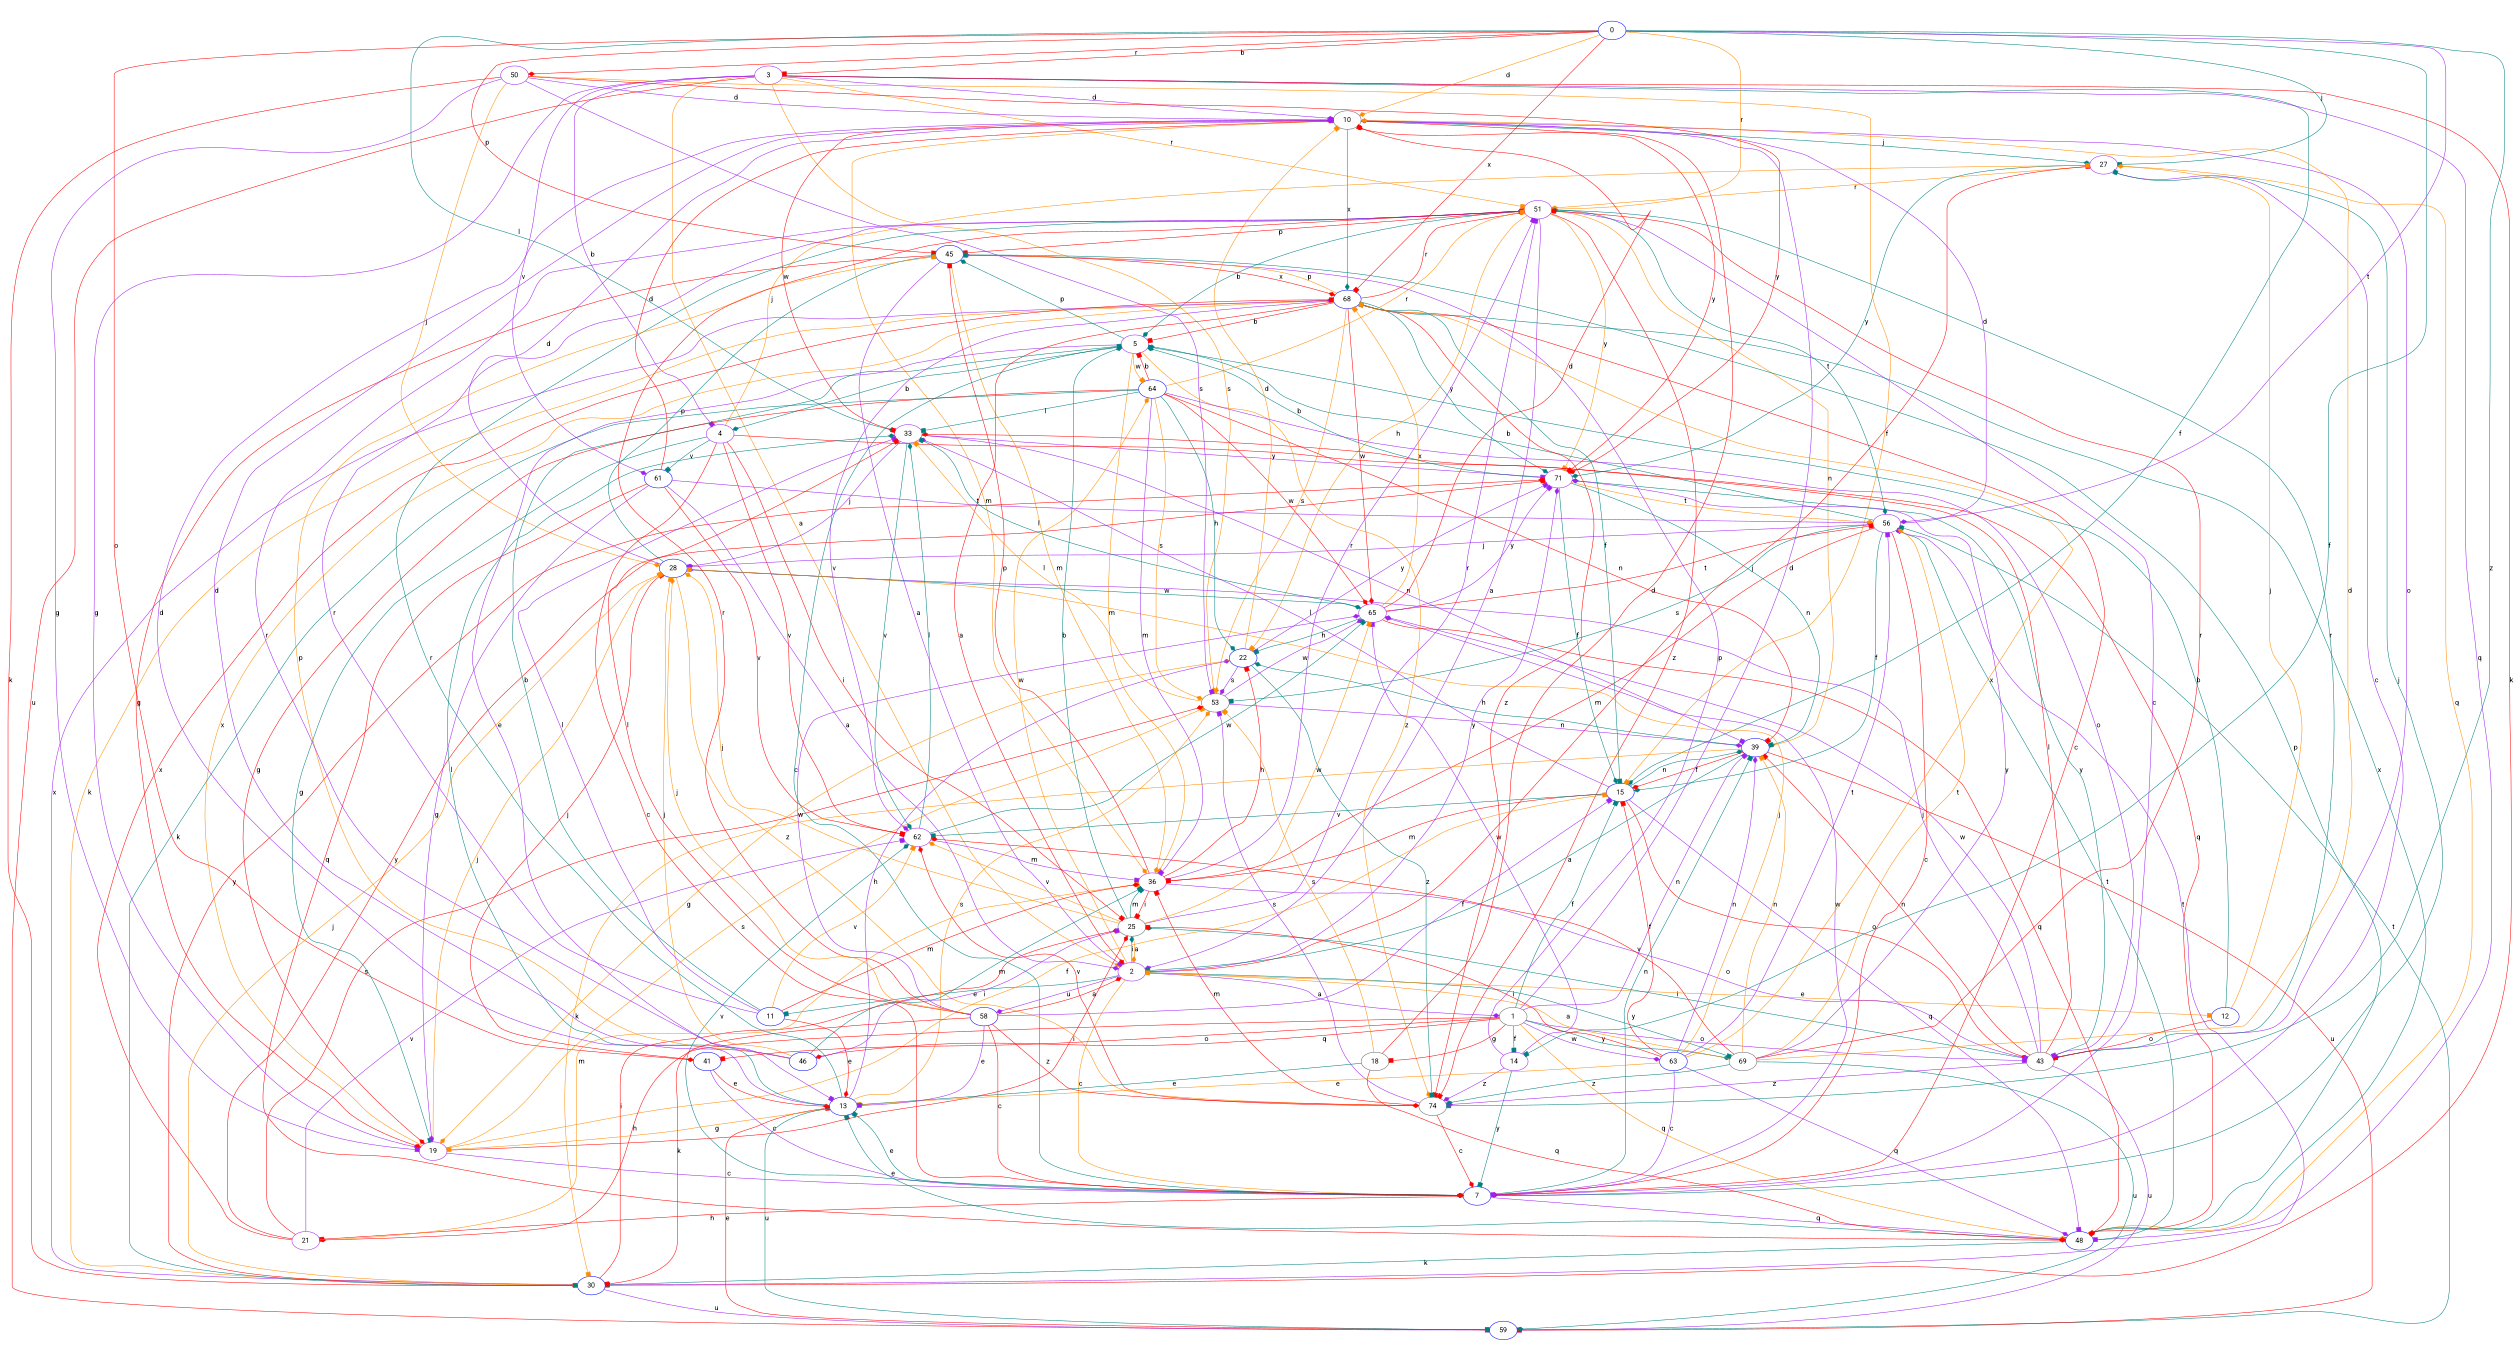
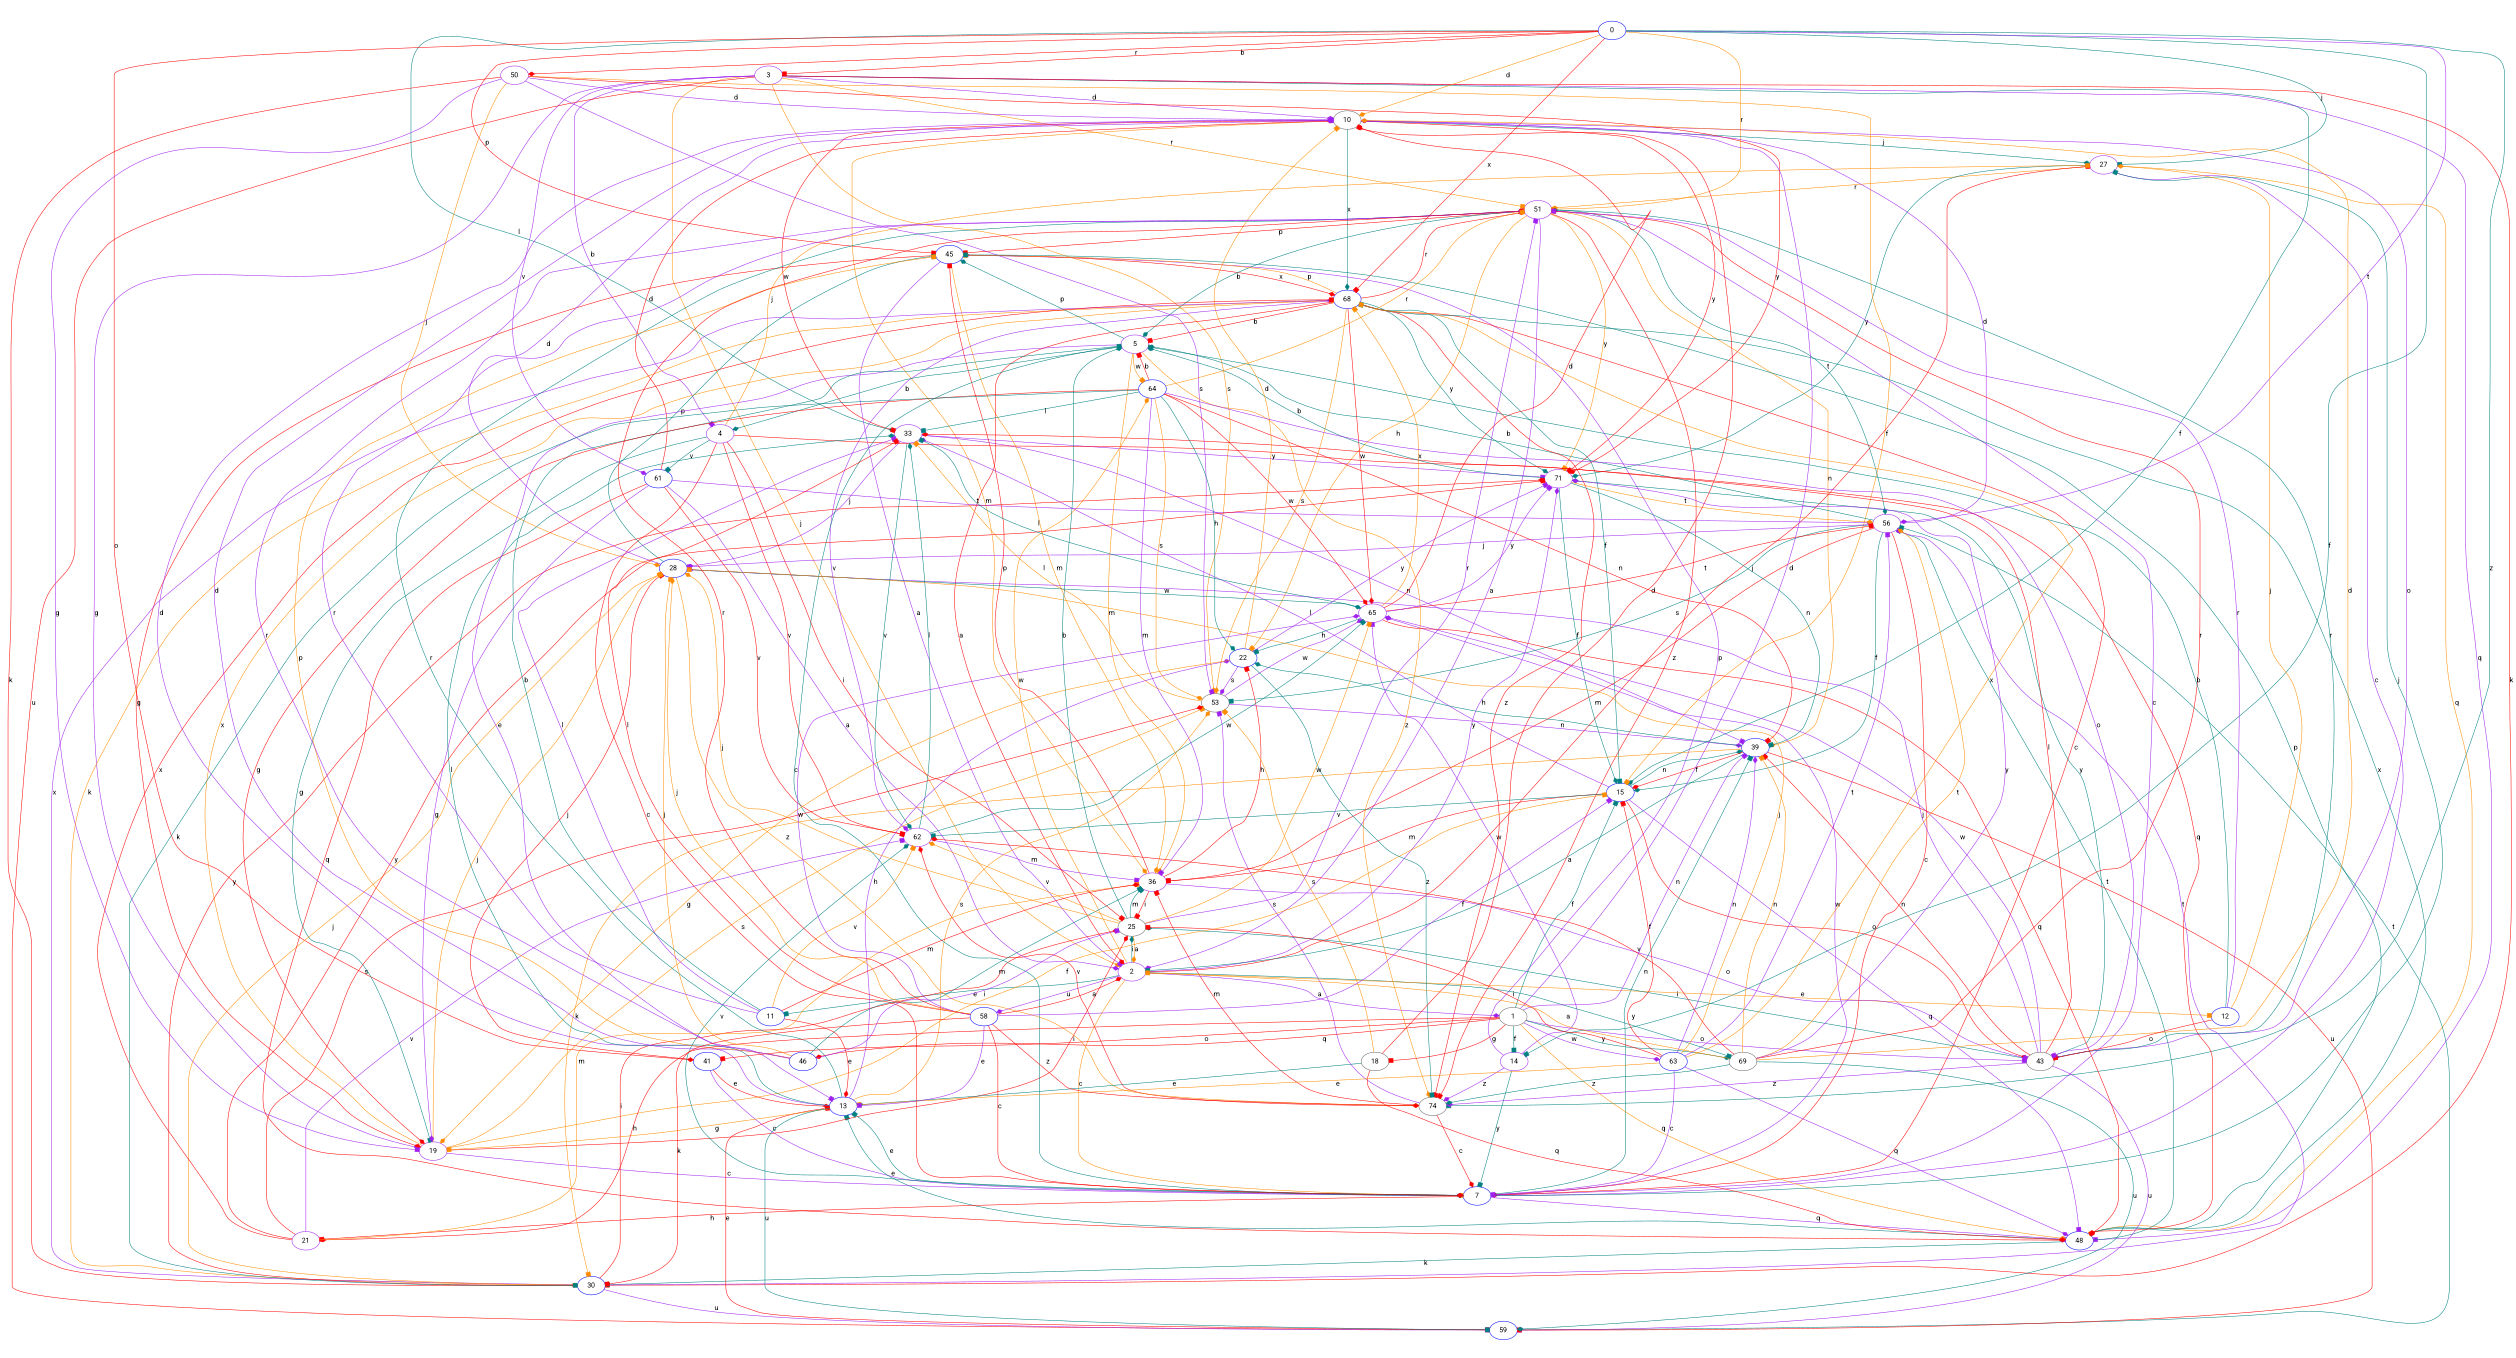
(801, 524) -> (801, 524)
(1330, 583) -> (2147, 411)
